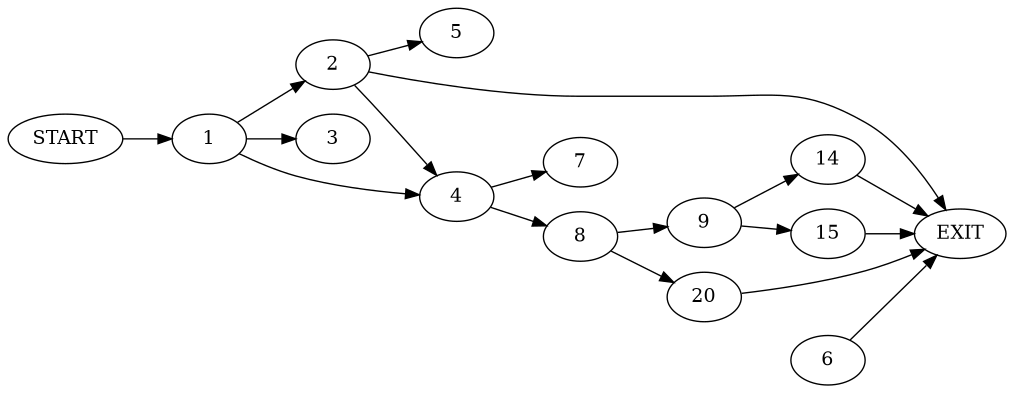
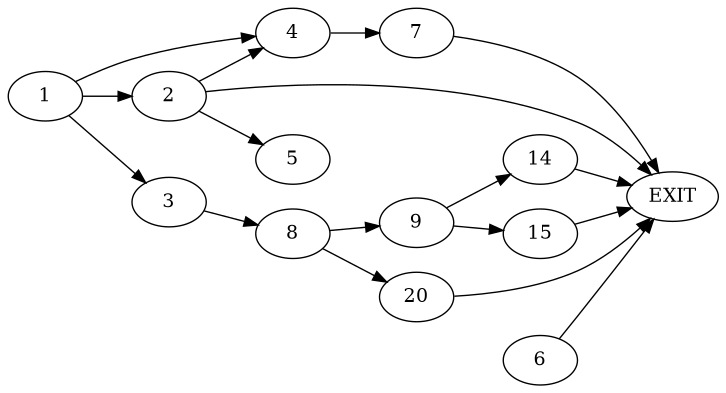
none -> (569, 72)
(65, 139) -> none
(512, 214) -> (224, 216)
